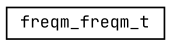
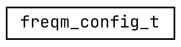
(86, 23) -> (91, 23)
